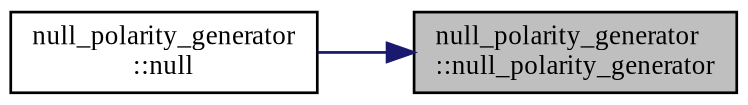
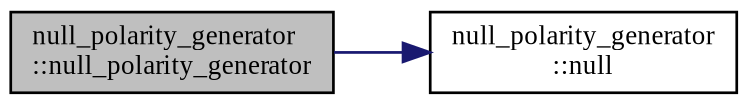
(352, 52) -> (368, 52)
